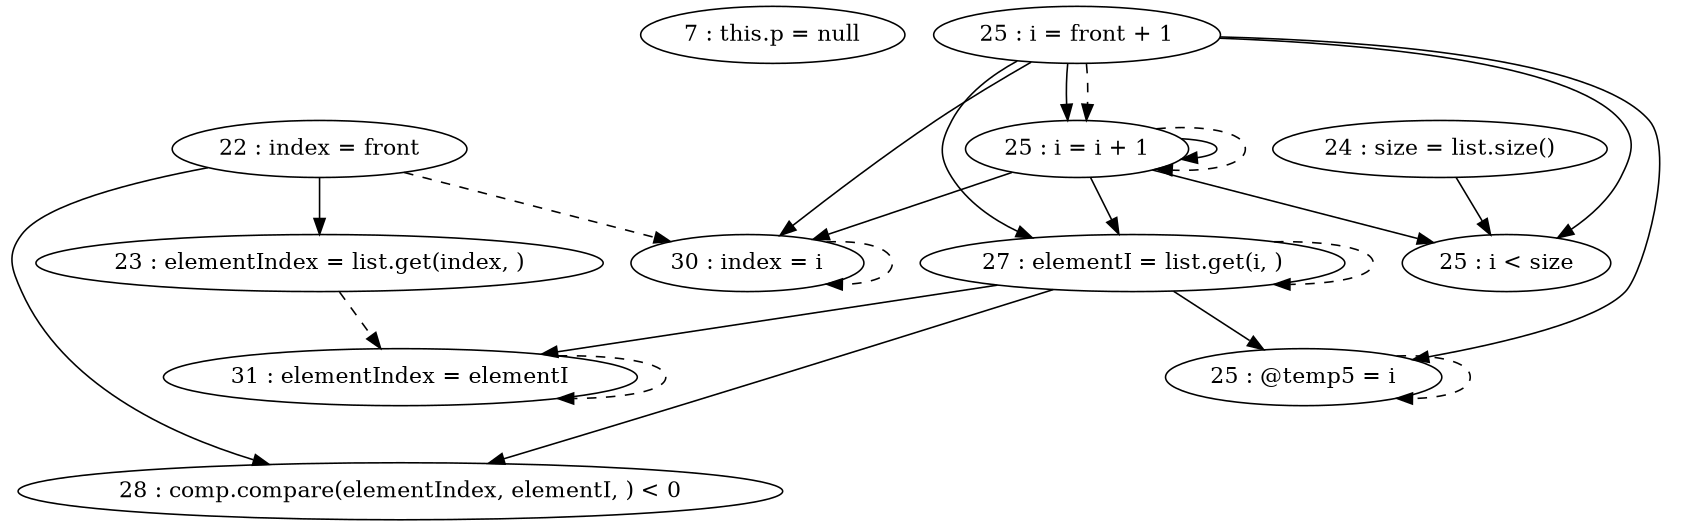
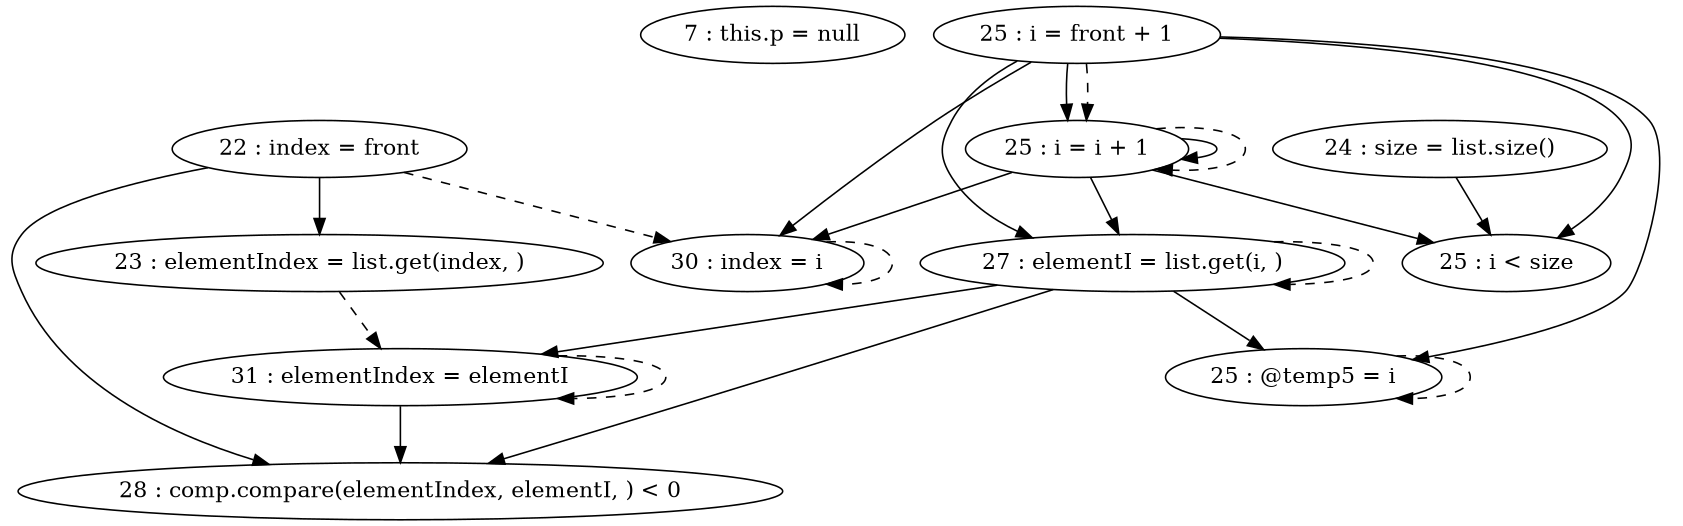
none -> (400, 426)
